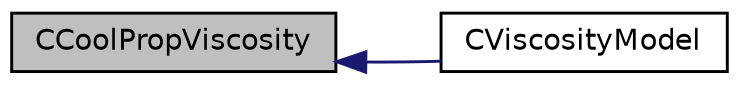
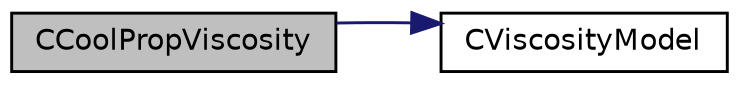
(403, 62) -> (374, 23)
